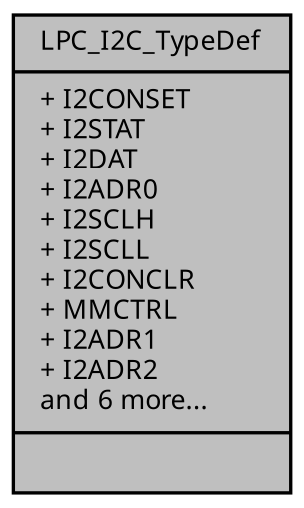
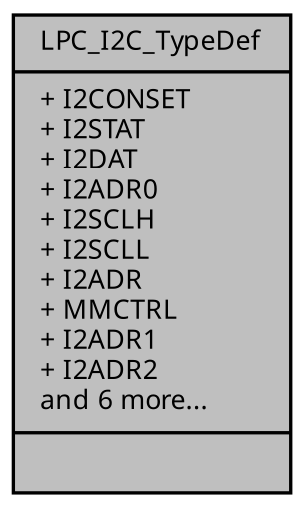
(119, 281) -> (92, 281)
